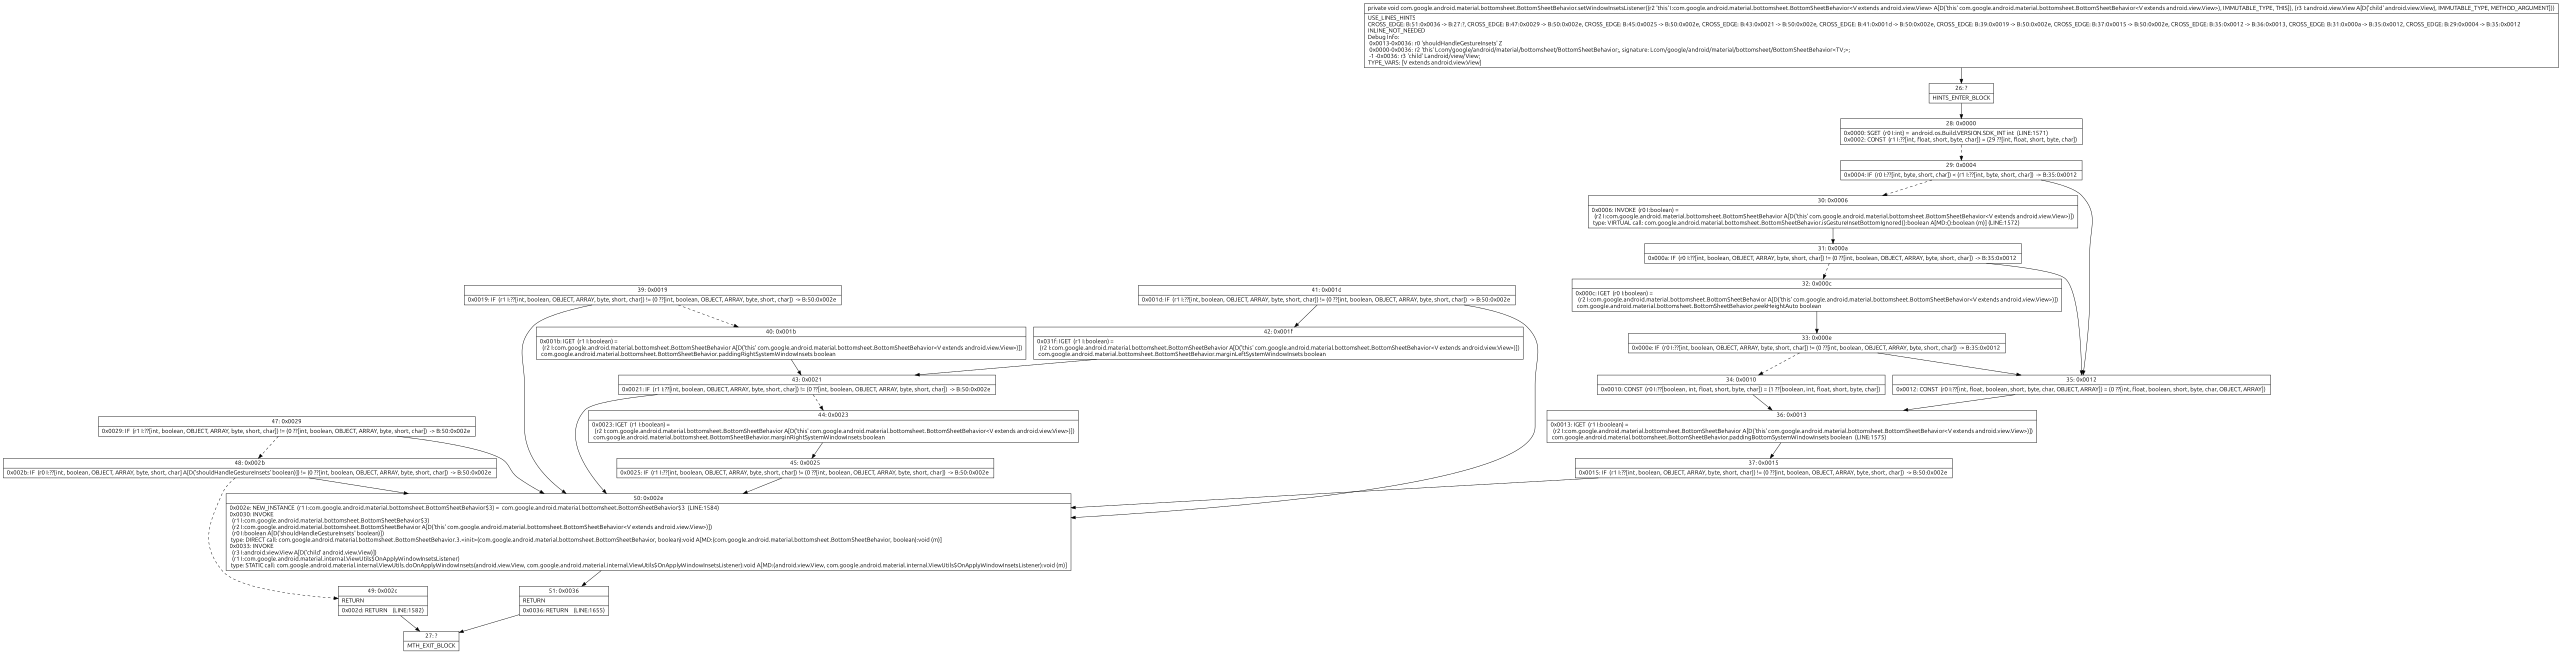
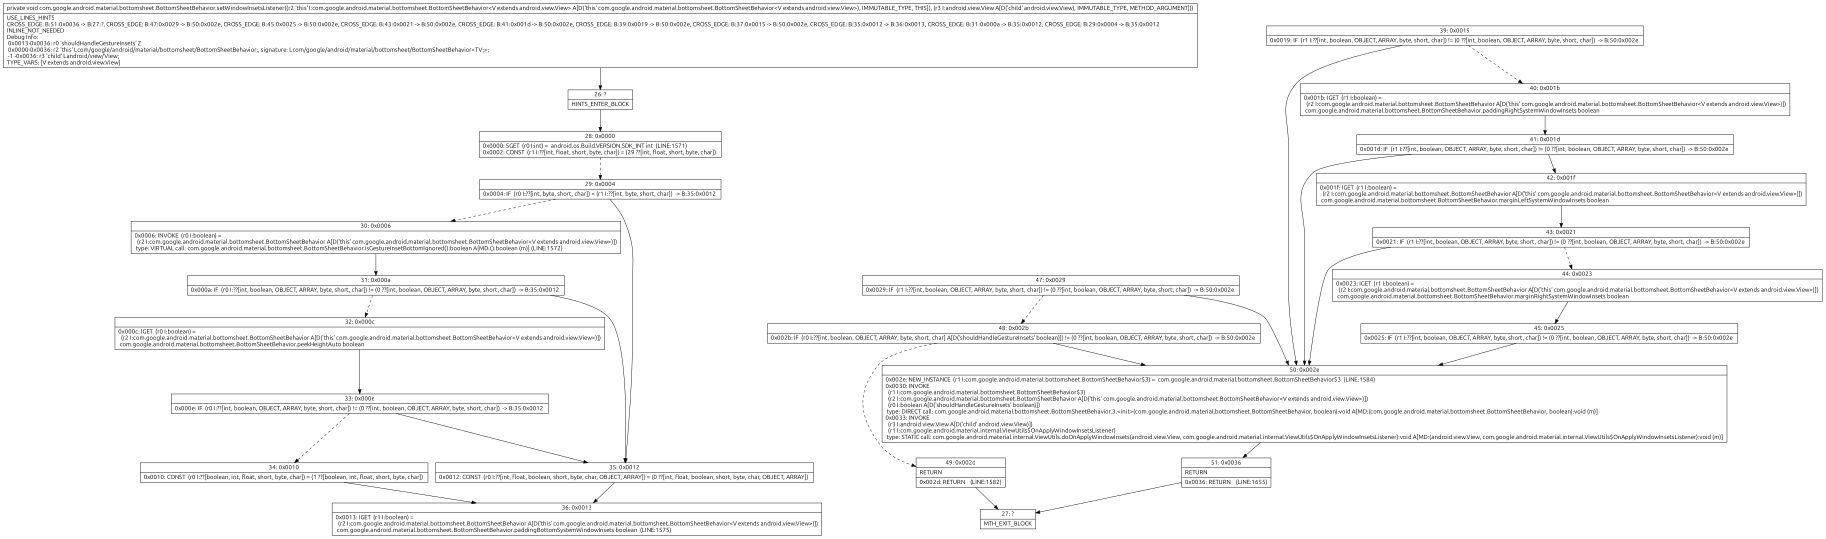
(1076, 341) -> (1359, 188)
(795, 365) -> (1545, 123)
(1764, 468) -> none
